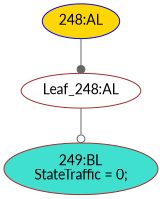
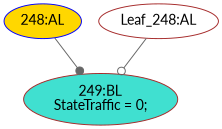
(81, 52) -> (66, 53)
